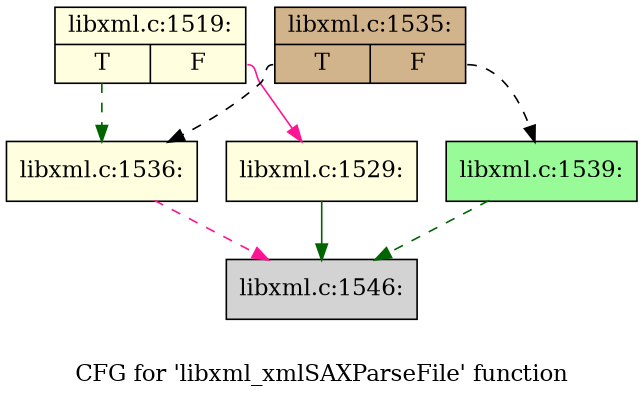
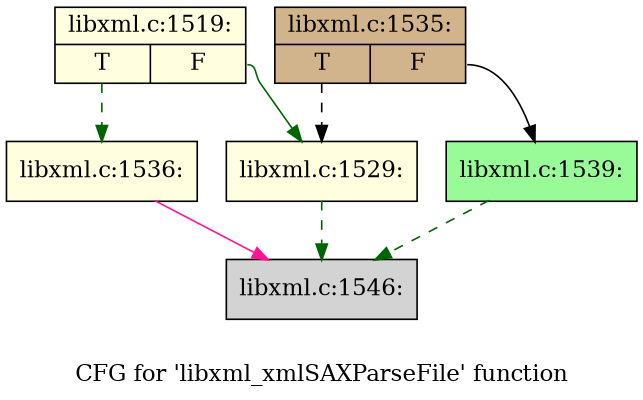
(507, 86) -> (507, 86)
(269, 96) -> (269, 96)
(233, 105) -> (322, 104)
(322, 222) -> (322, 222)
(204, 226) -> (204, 226)
